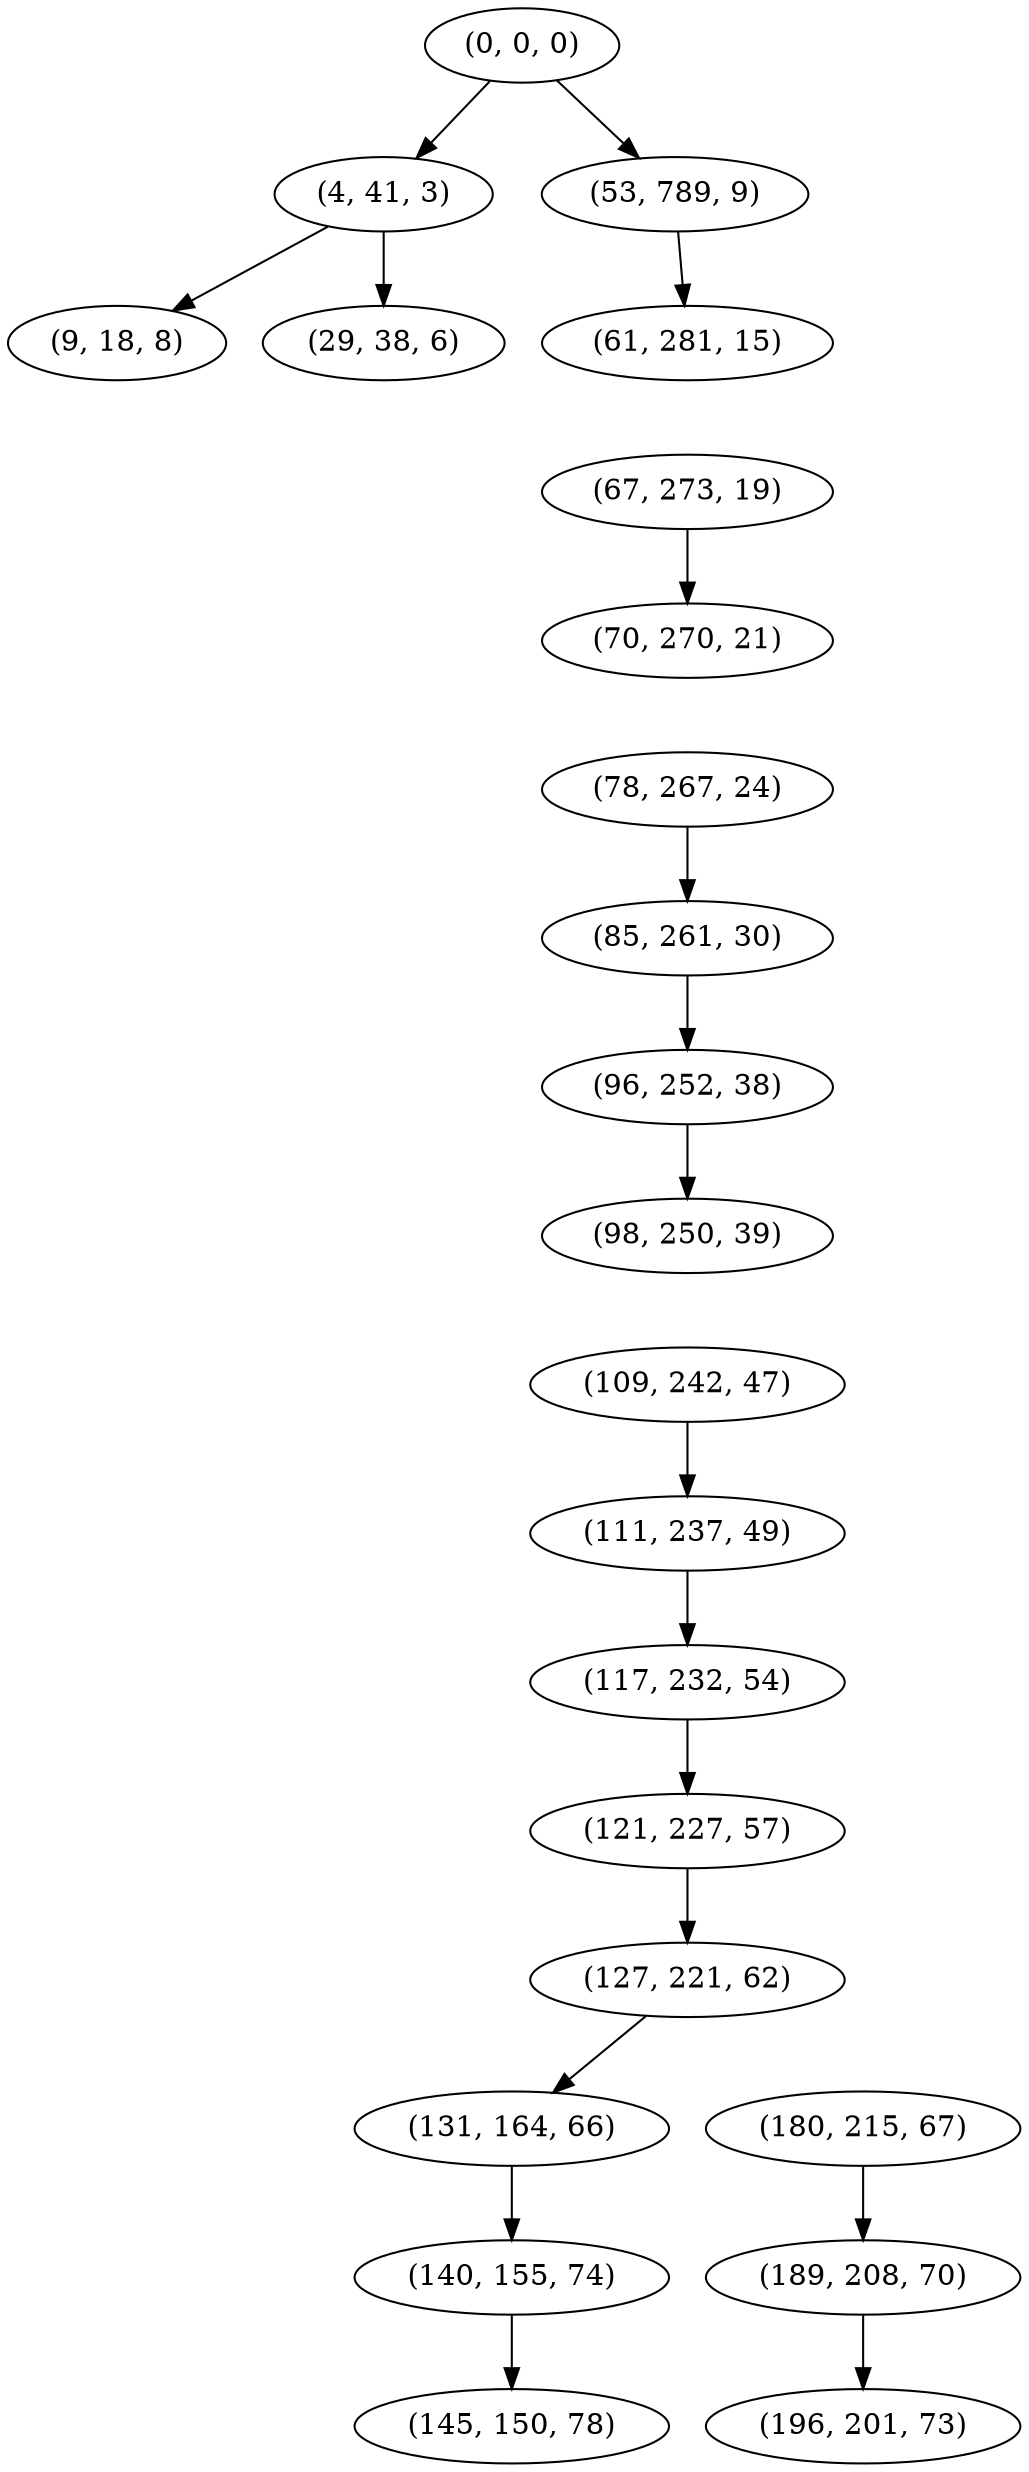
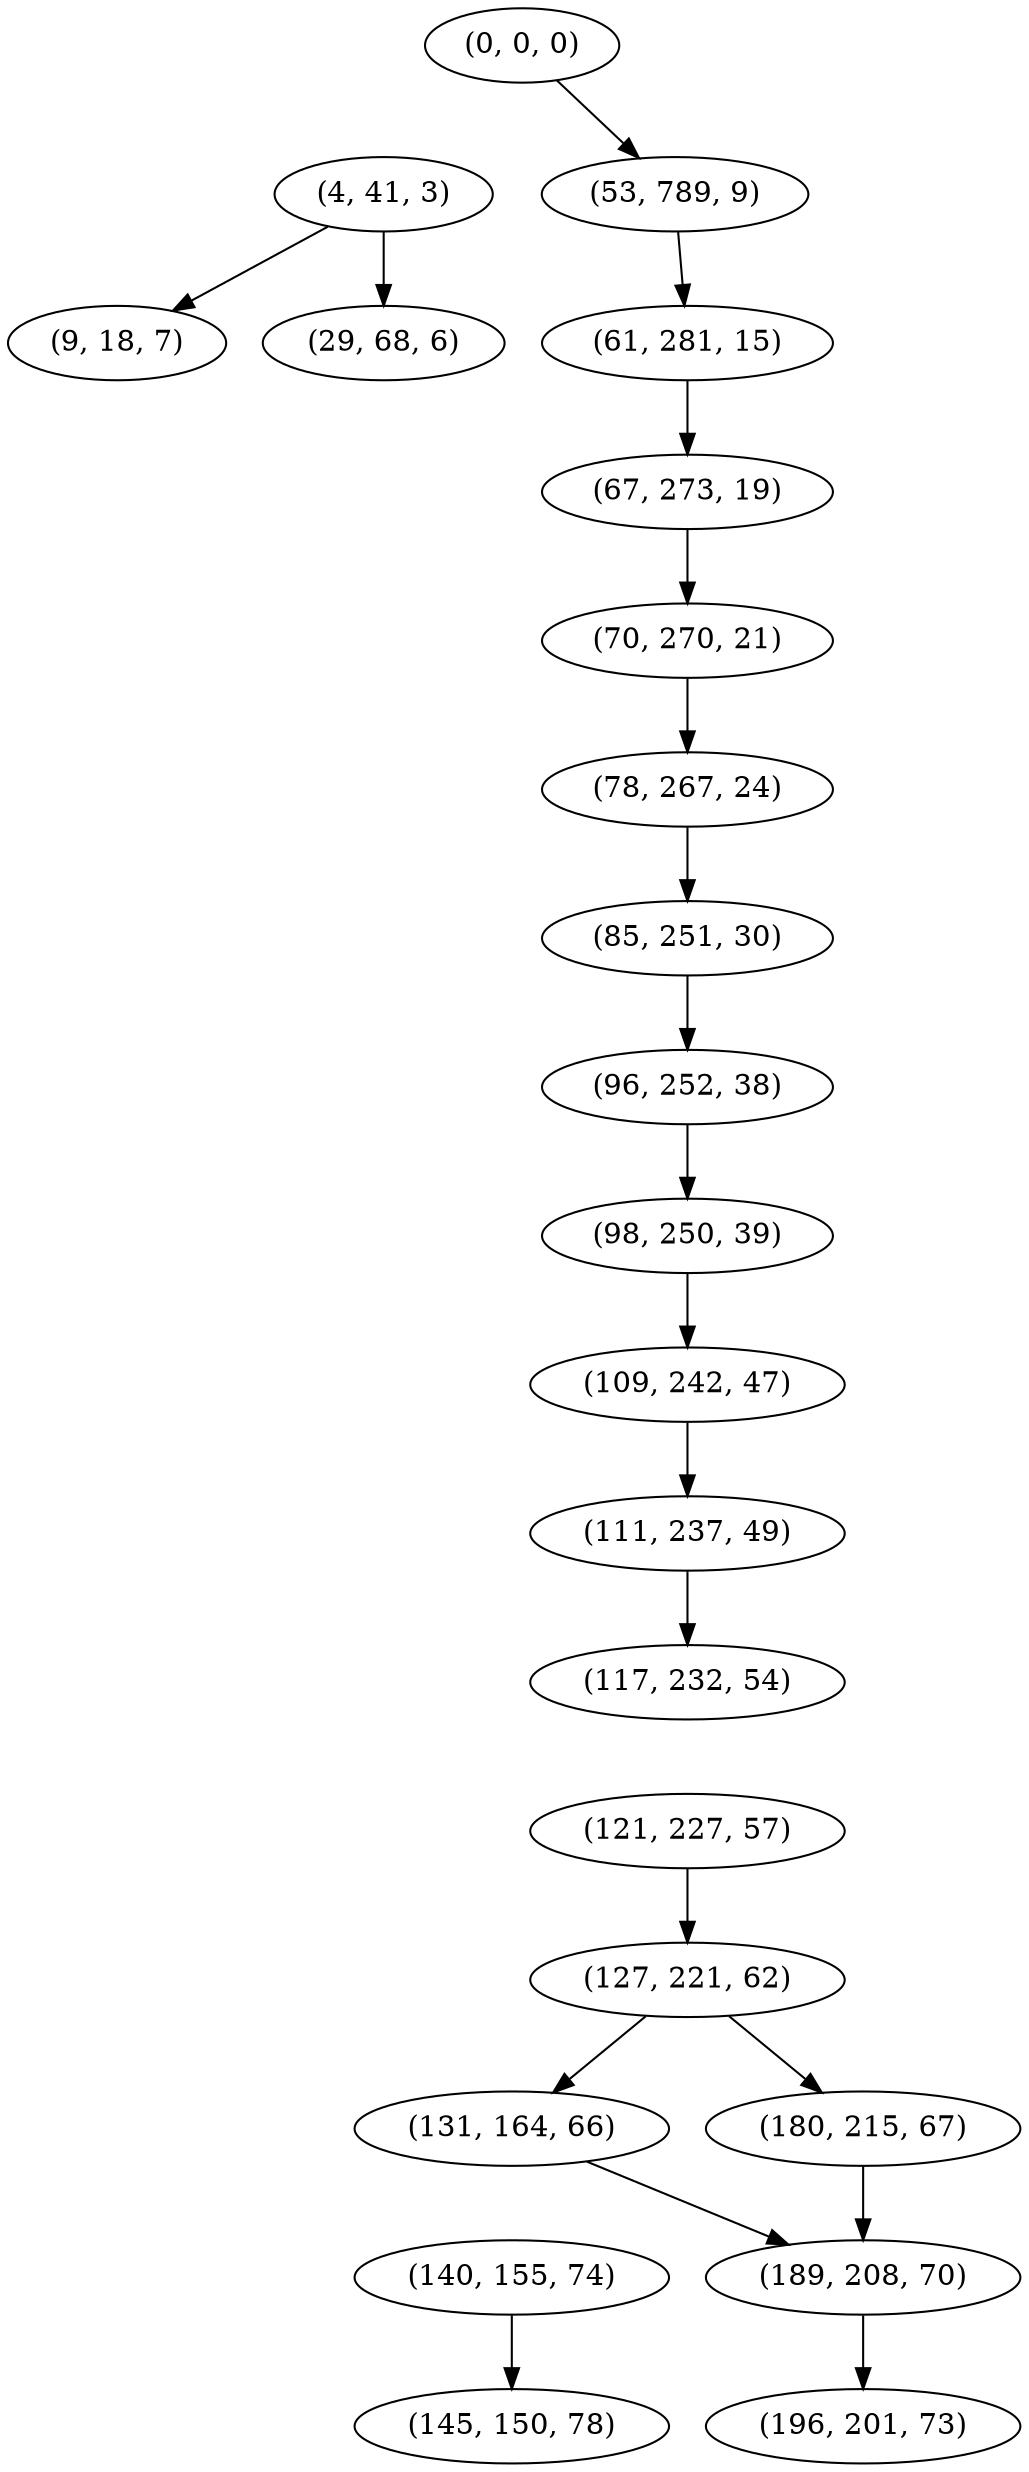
(461, 112) -> none
(117, 343) -> (117, 343)
(384, 343) -> (384, 343)
none -> (687, 407)
none -> (687, 705)
(687, 938) -> (687, 938)
none -> (687, 1300)
(687, 1747) -> none
none -> (767, 2048)
(512, 2193) -> (678, 2199)
